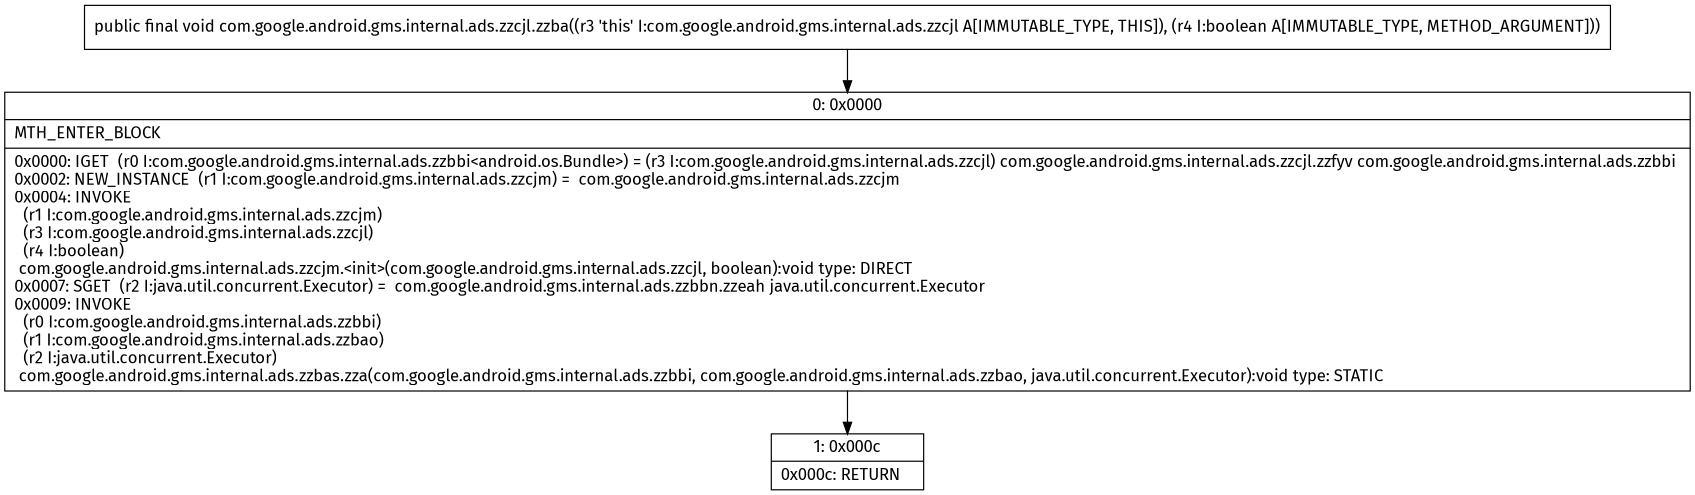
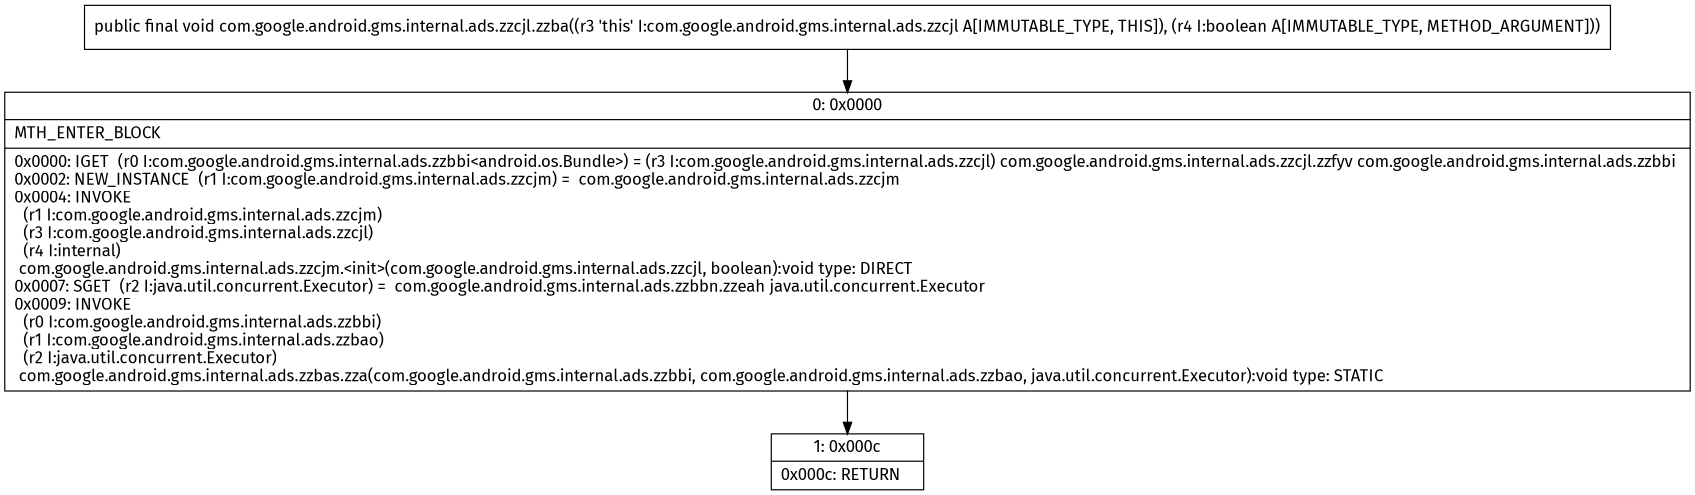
(70, 251) -> (68, 251)
